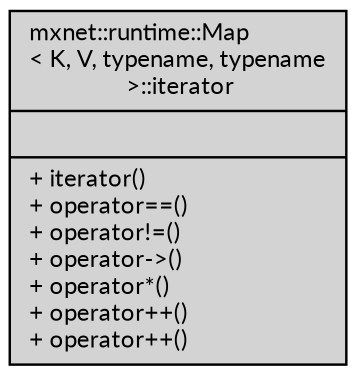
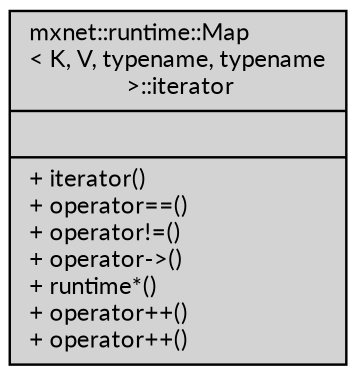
(100, 287) -> (94, 287)
